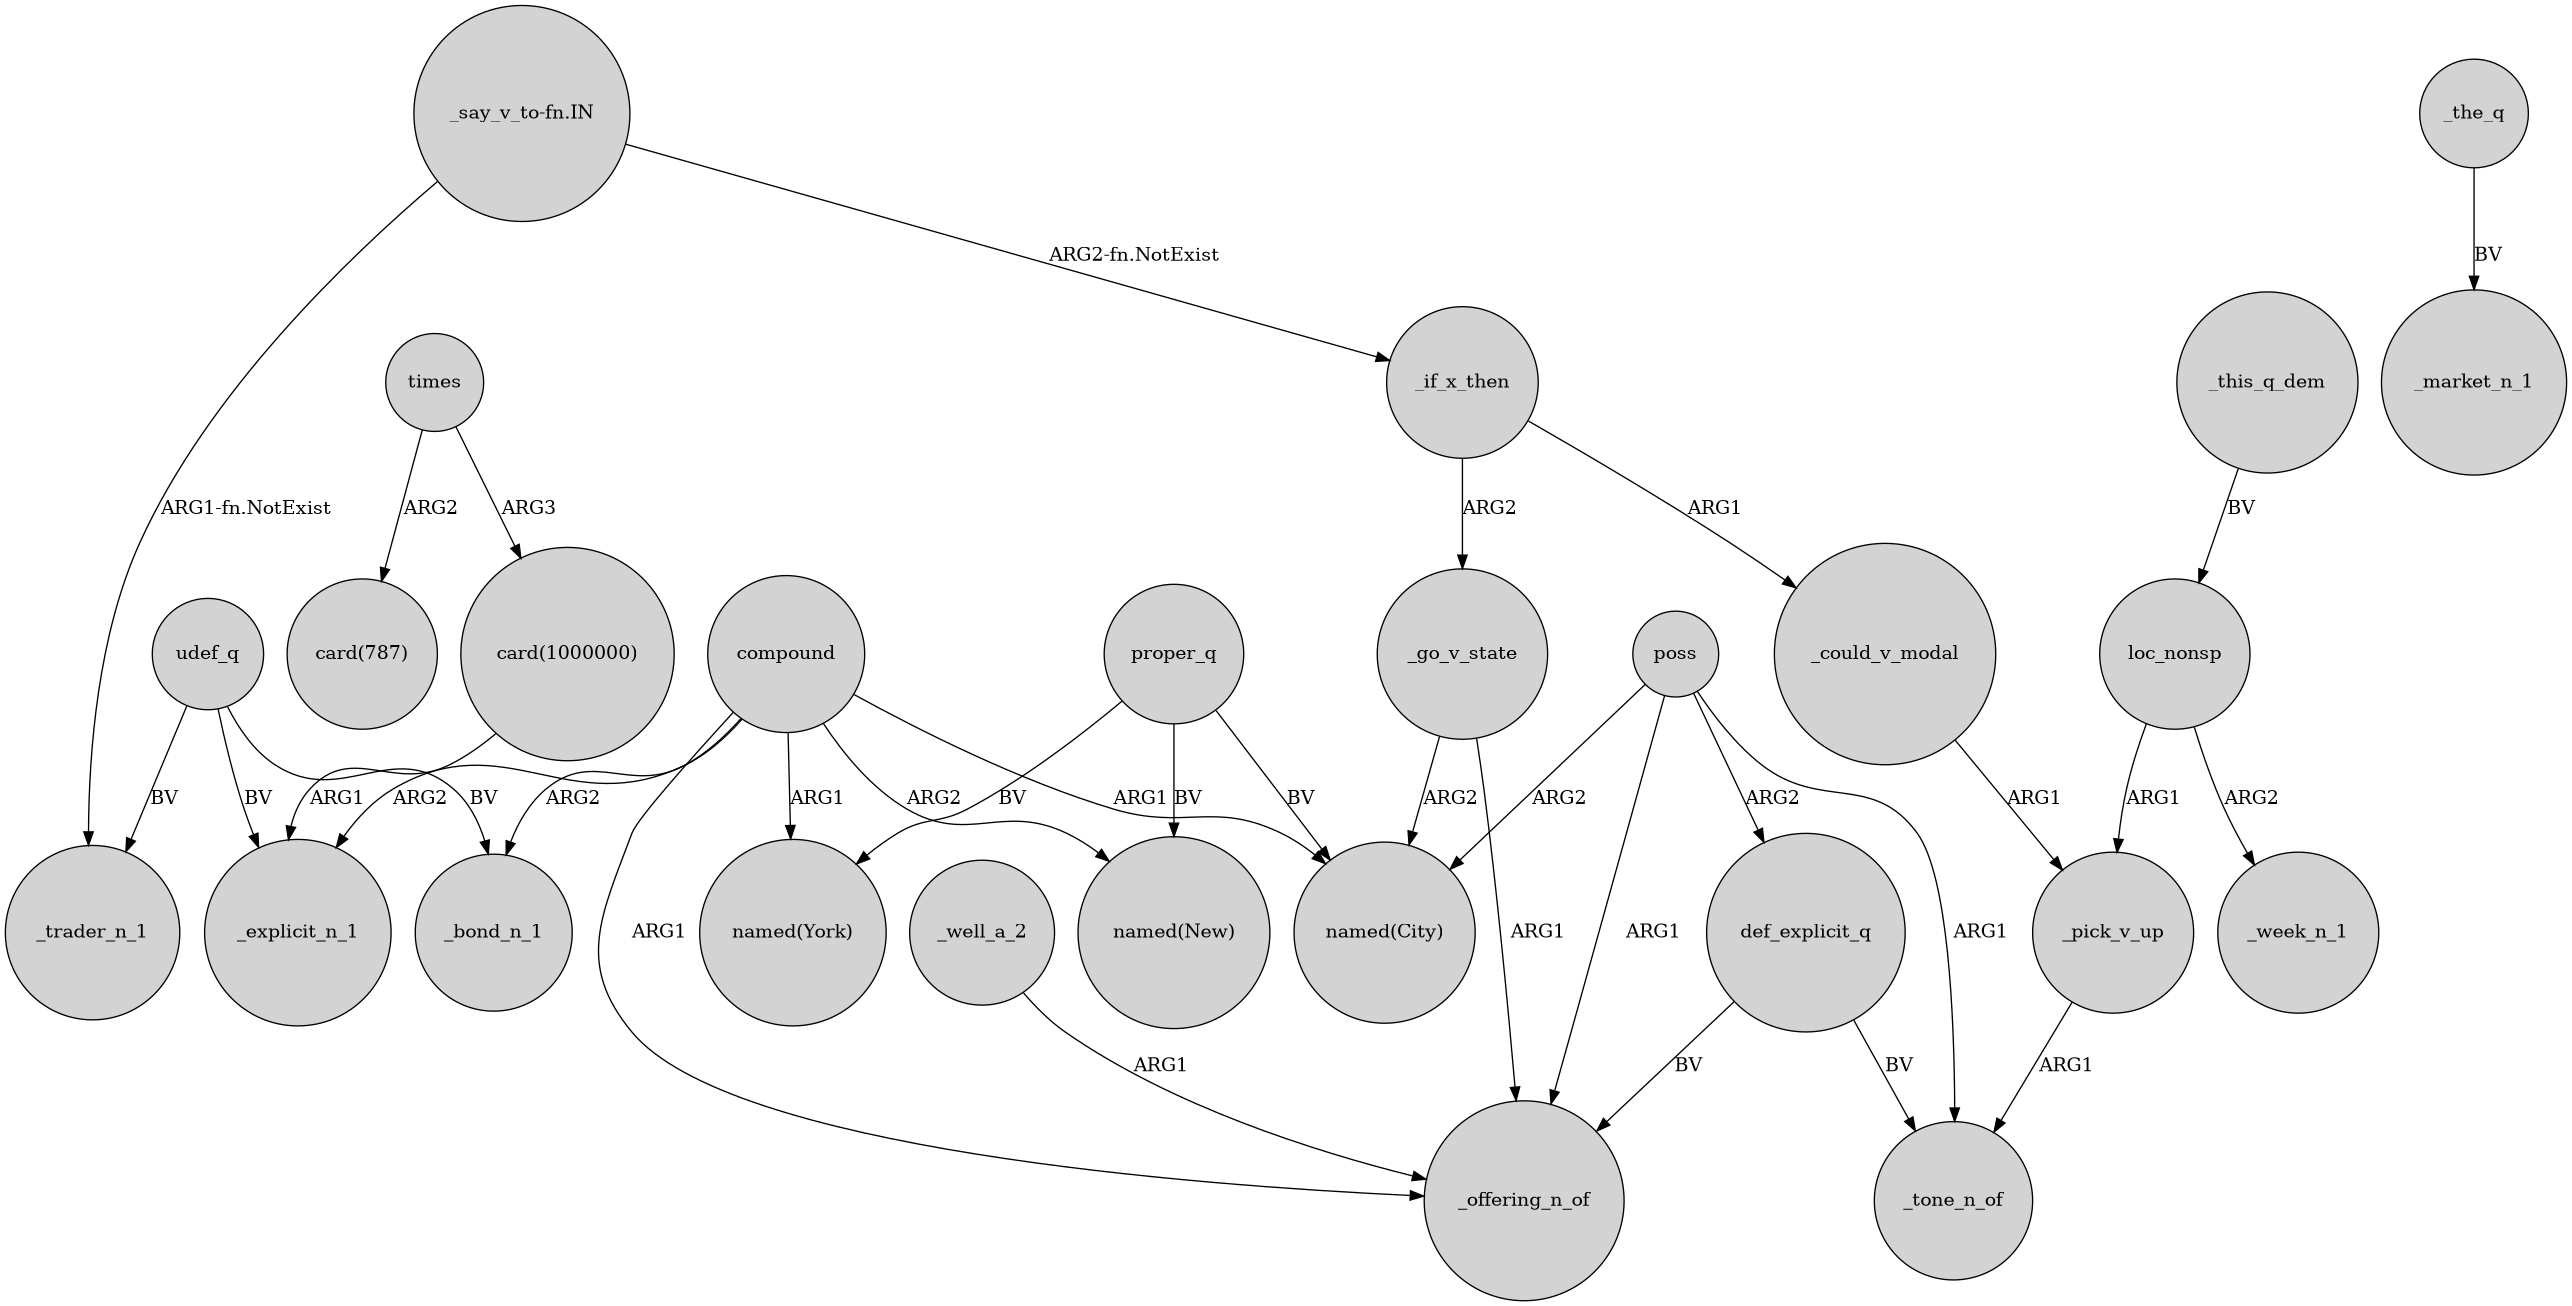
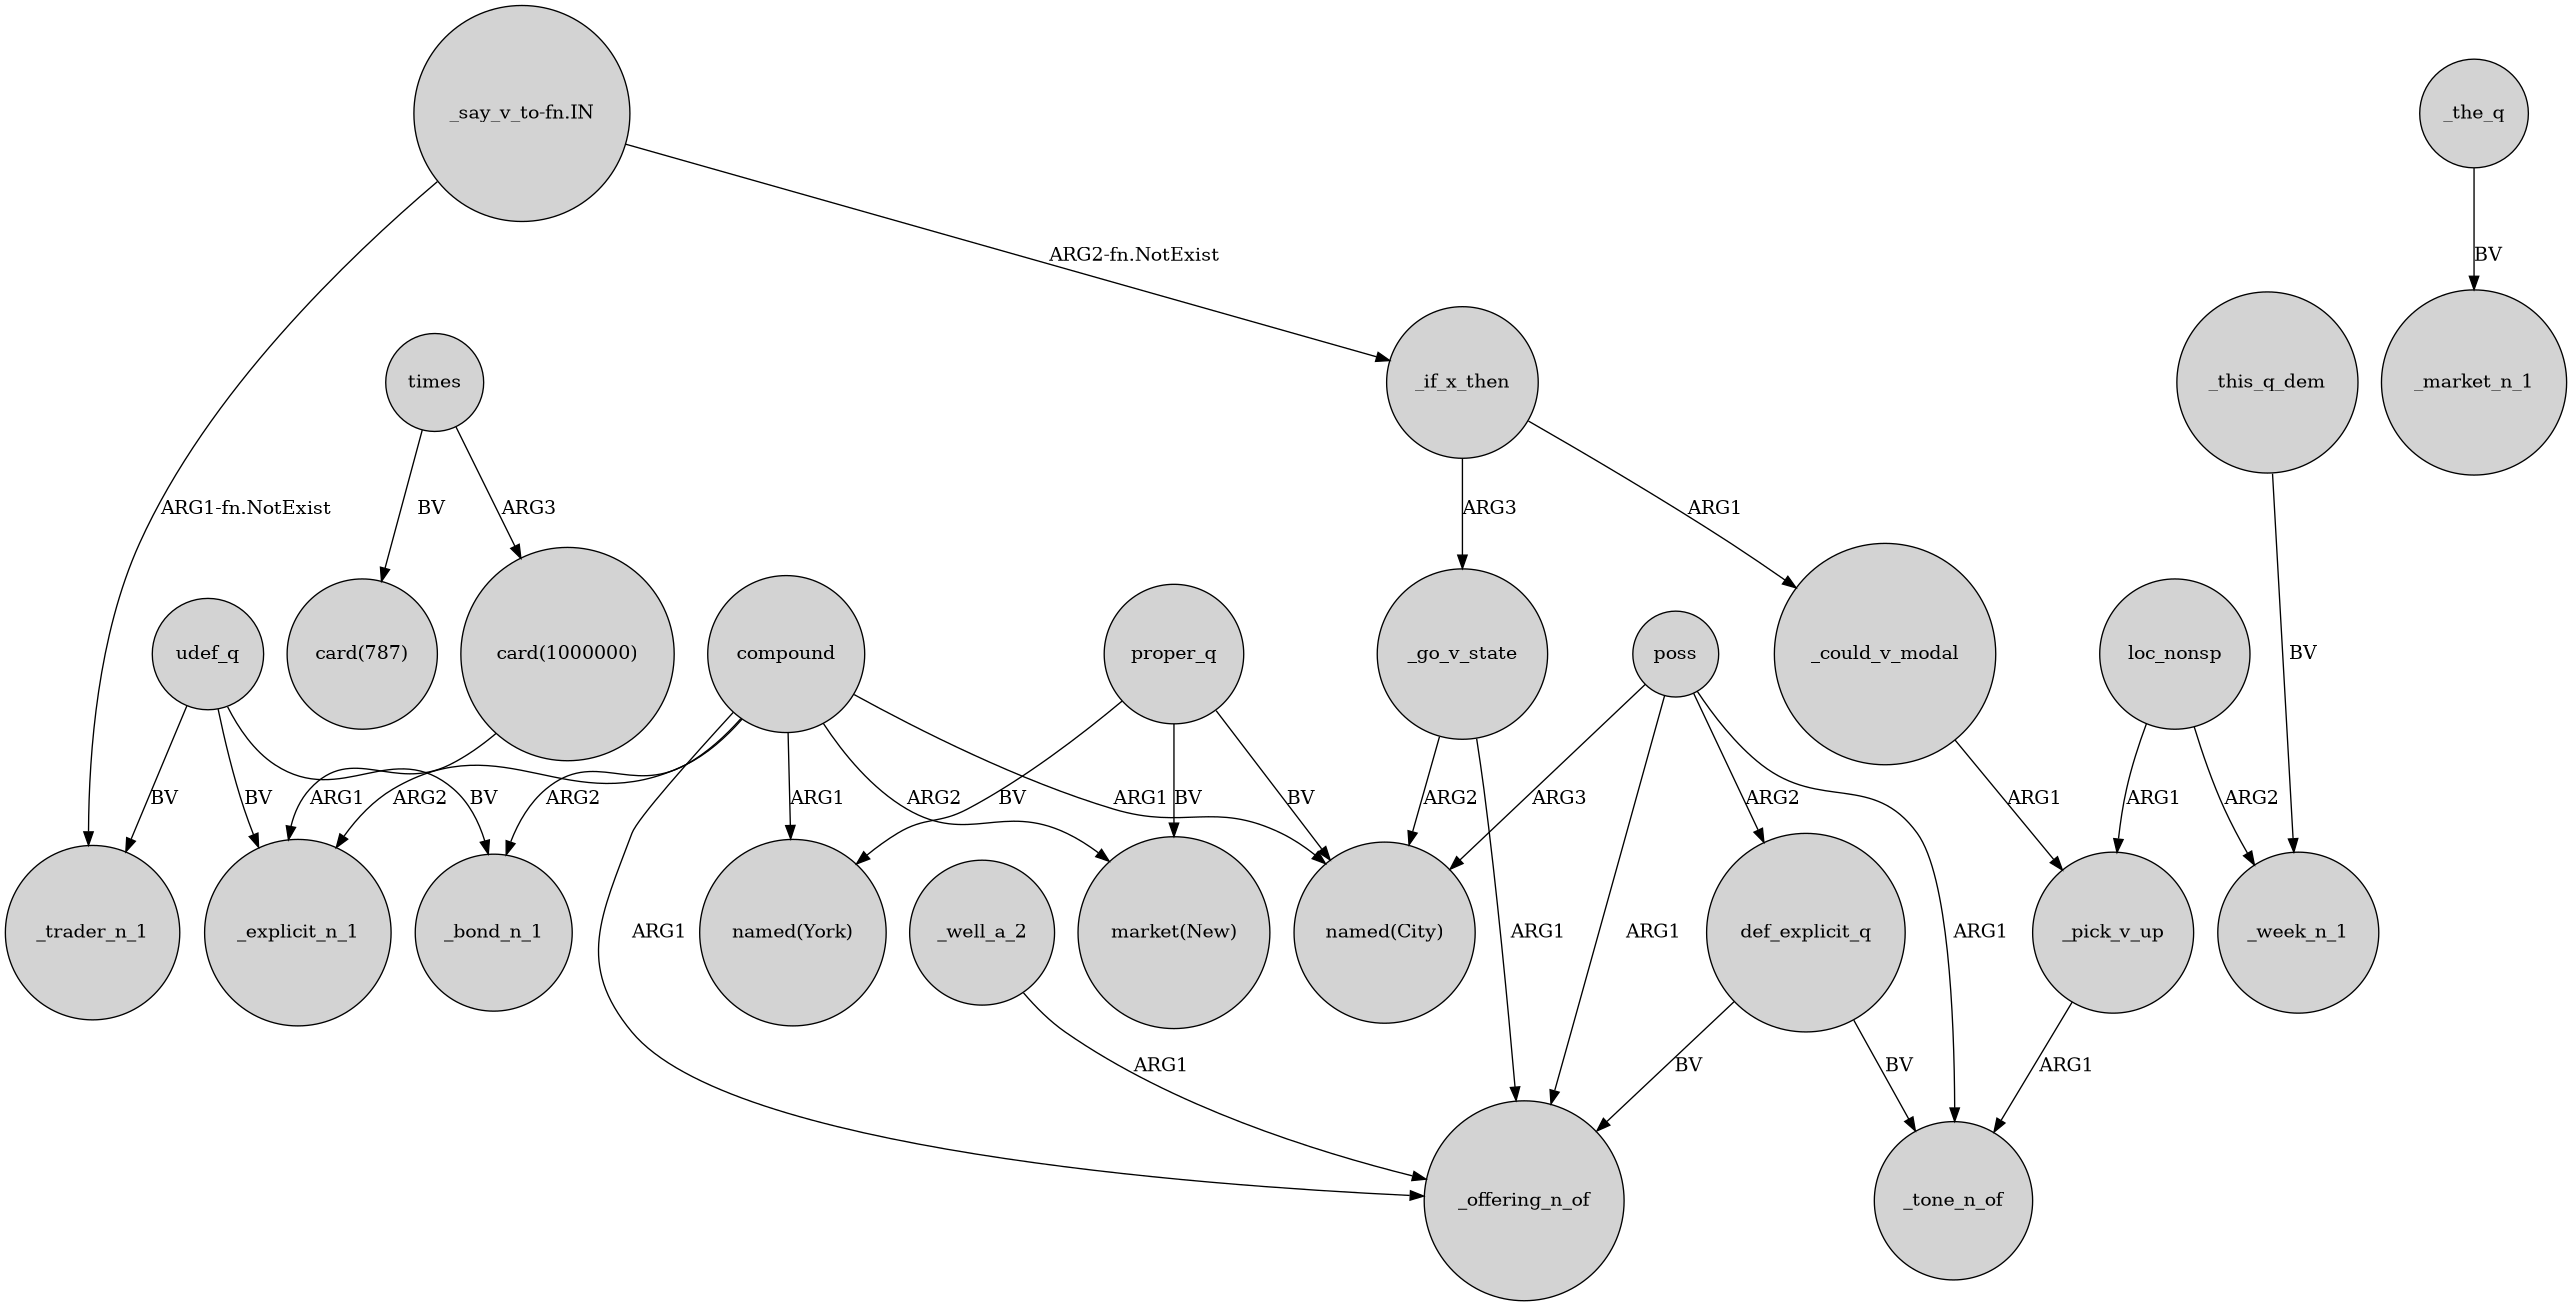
(431, 509) -> (431, 509)
(1490, 509) -> (1490, 509)
(2221, 519) -> (2283, 656)
(1560, 799) -> (1560, 799)
(1174, 933) -> (1174, 933)
